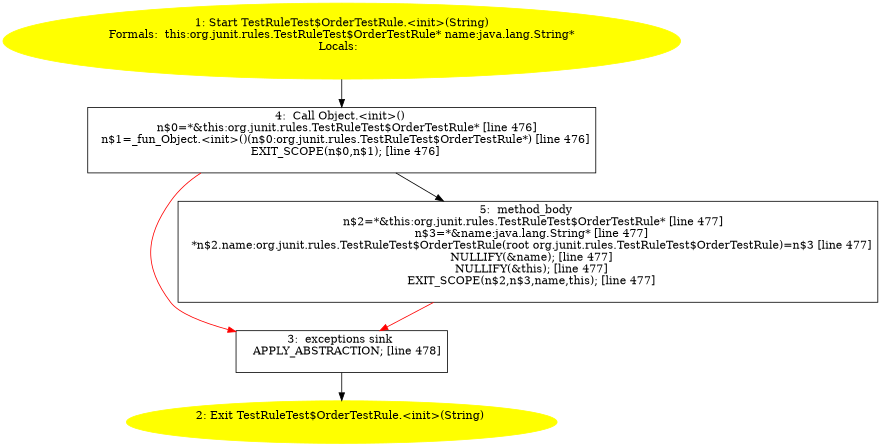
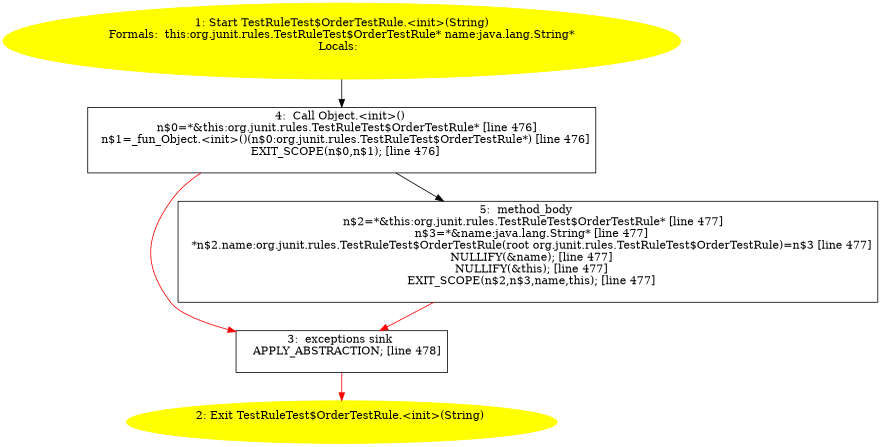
(342, 383) -> (342, 383)
